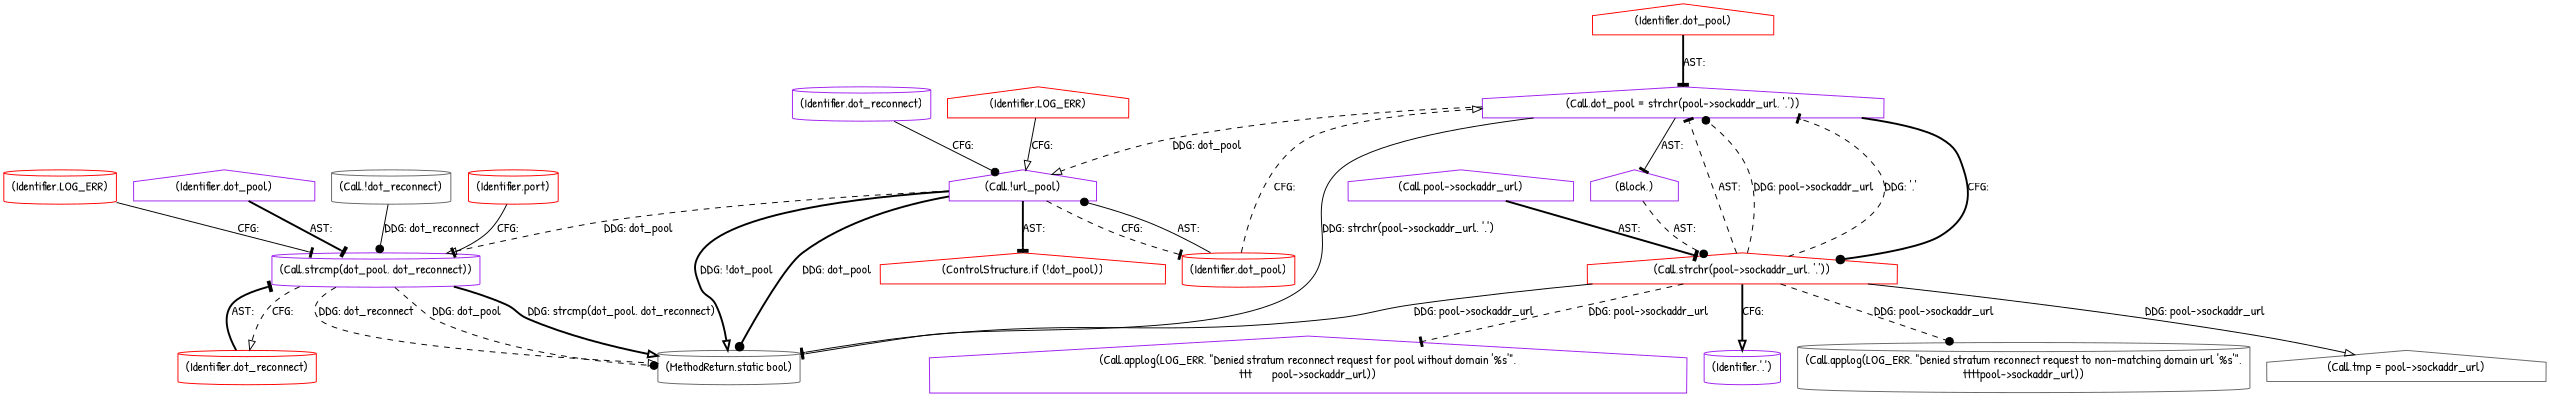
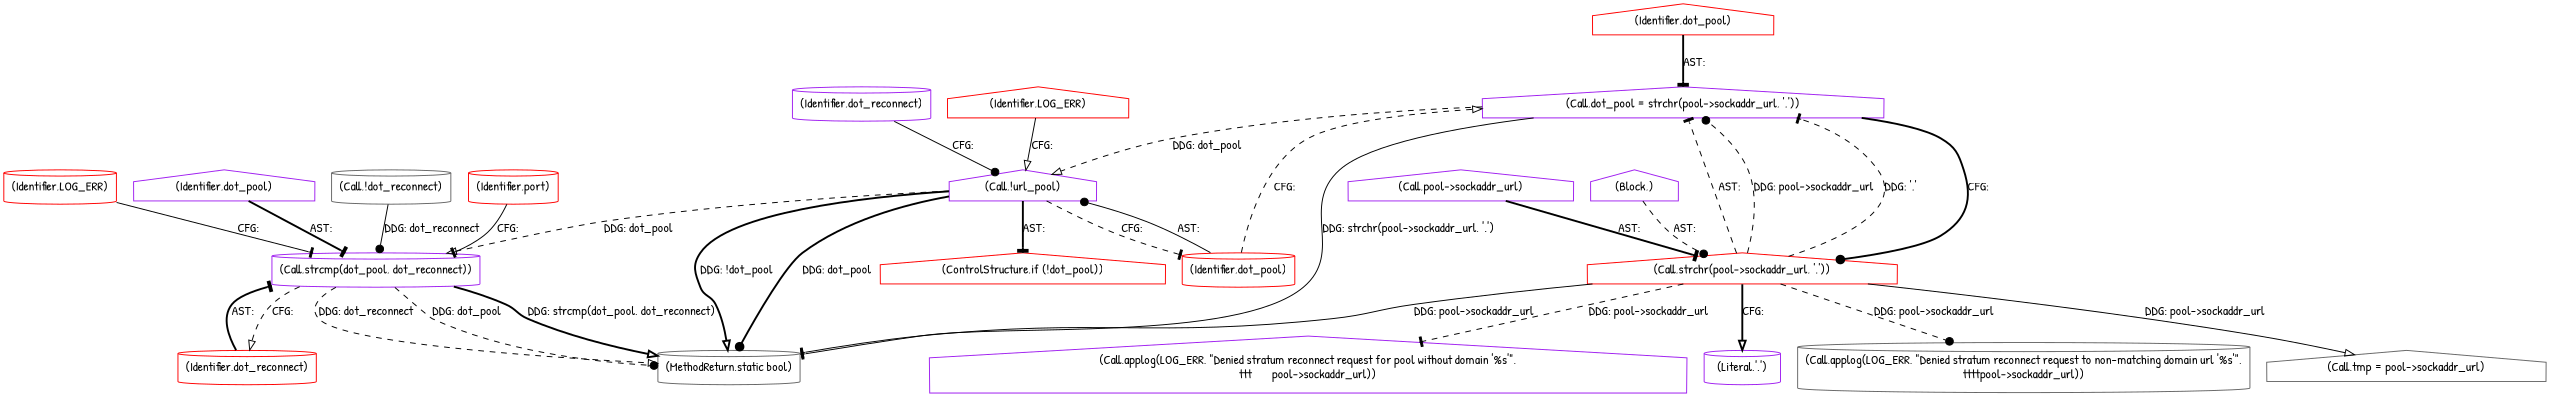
(1660, 143) -> none
(1742, 368) -> (1742, 368)
